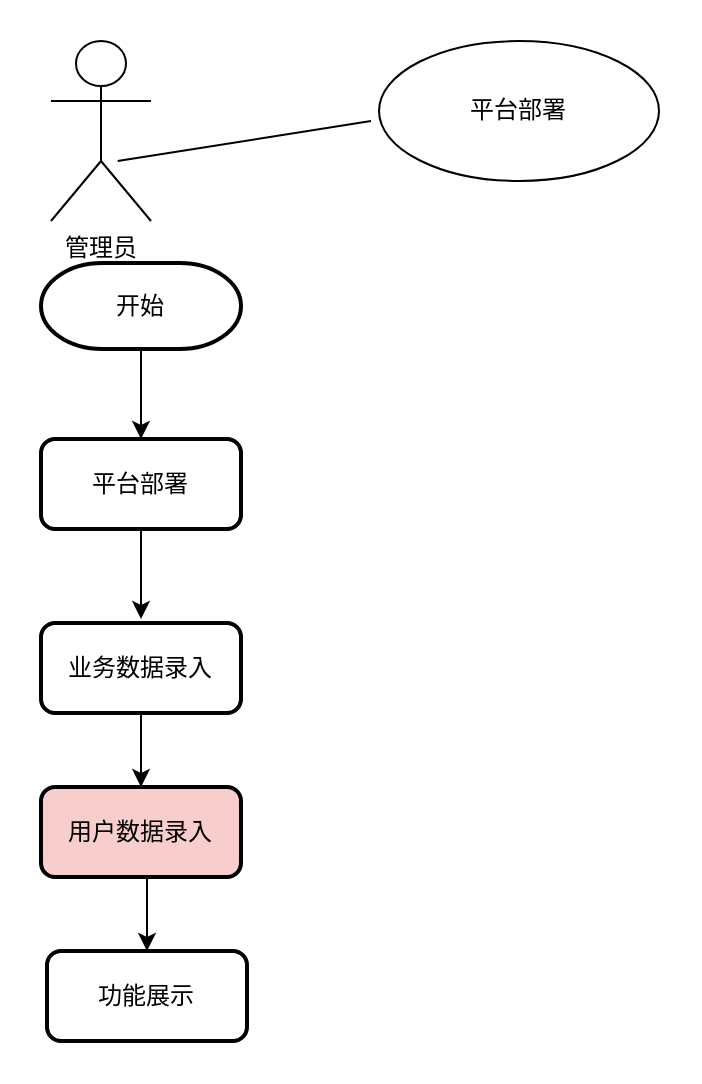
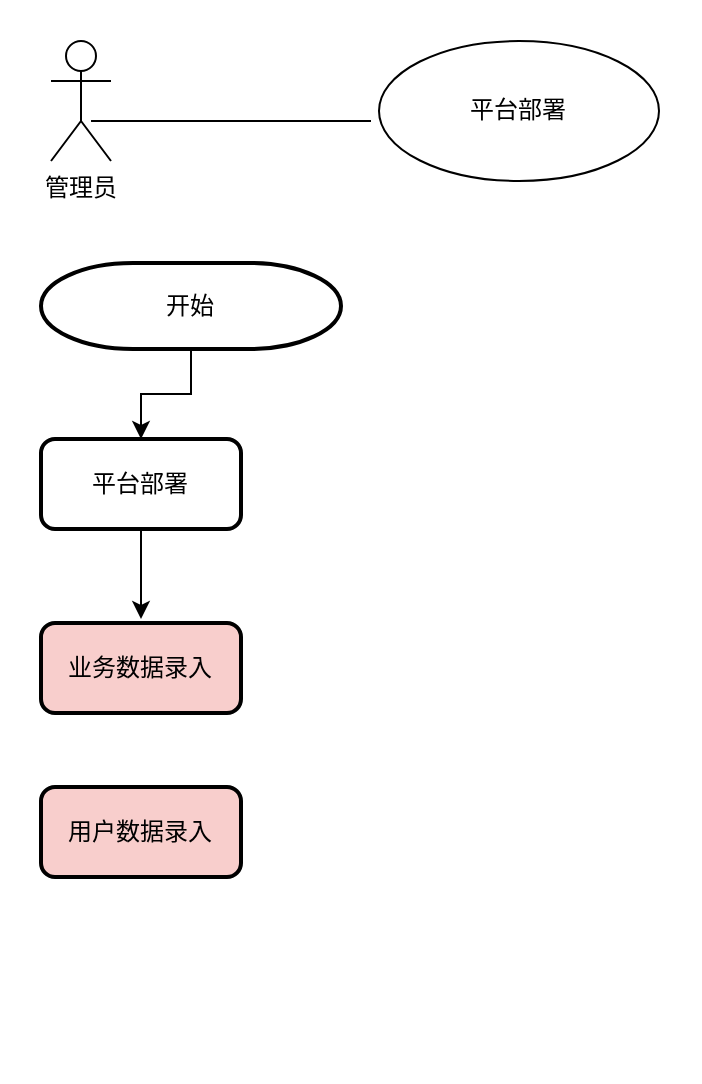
(101, 131) -> (81, 101)
(141, 306) -> (191, 306)
(141, 668) -> (141, 668)
(141, 743) -> none
(147, 906) -> none
(147, 996) -> none
